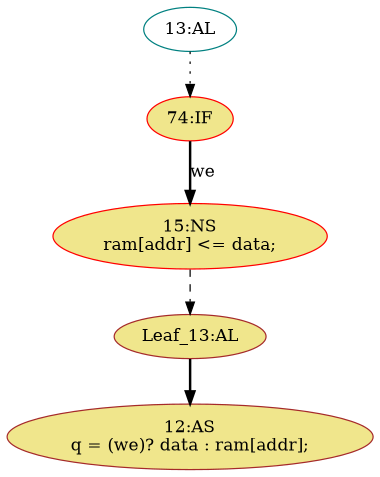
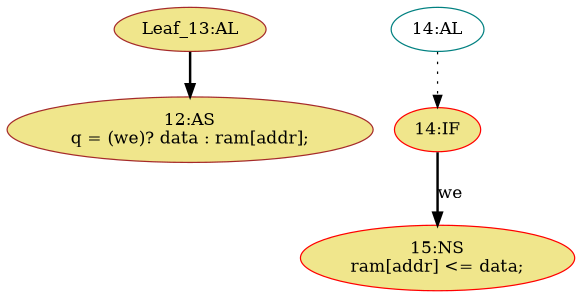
(190, 29) -> (438, 29)
(190, 119) -> (438, 130)
(190, 286) -> none
